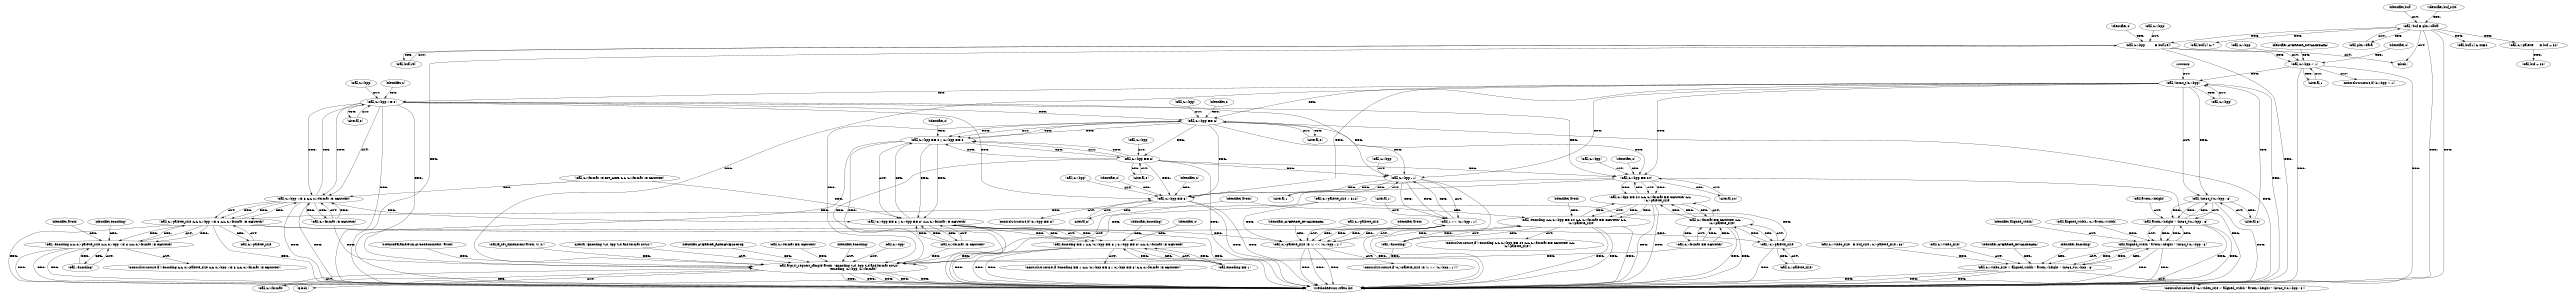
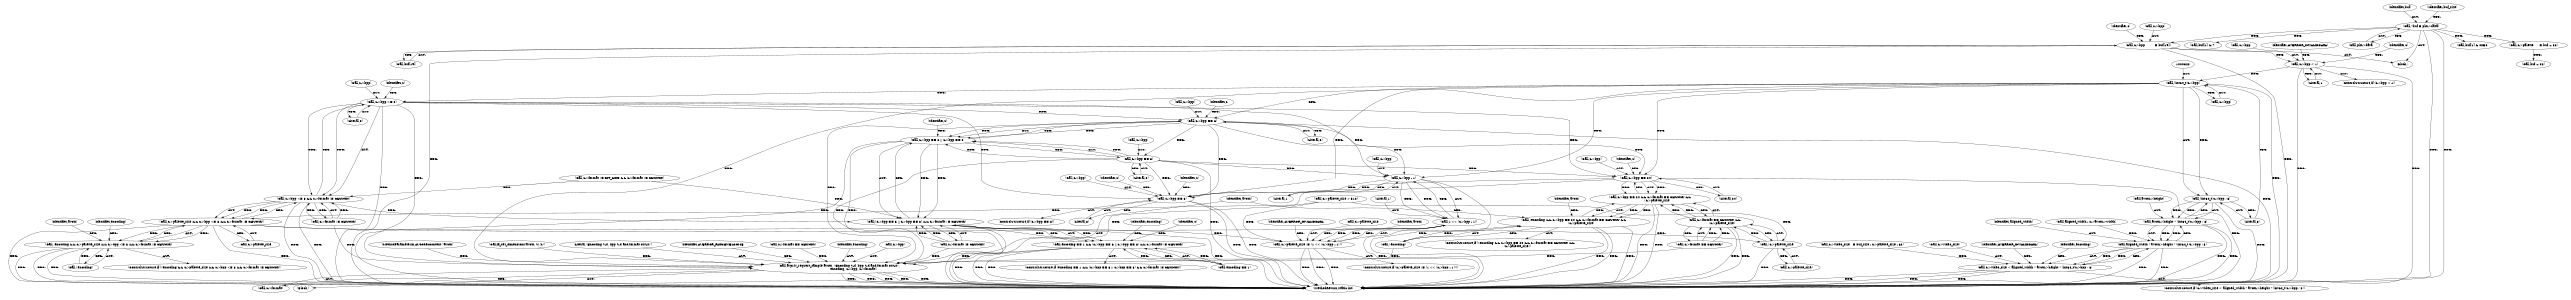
(942, 93) -> (942, 93)
